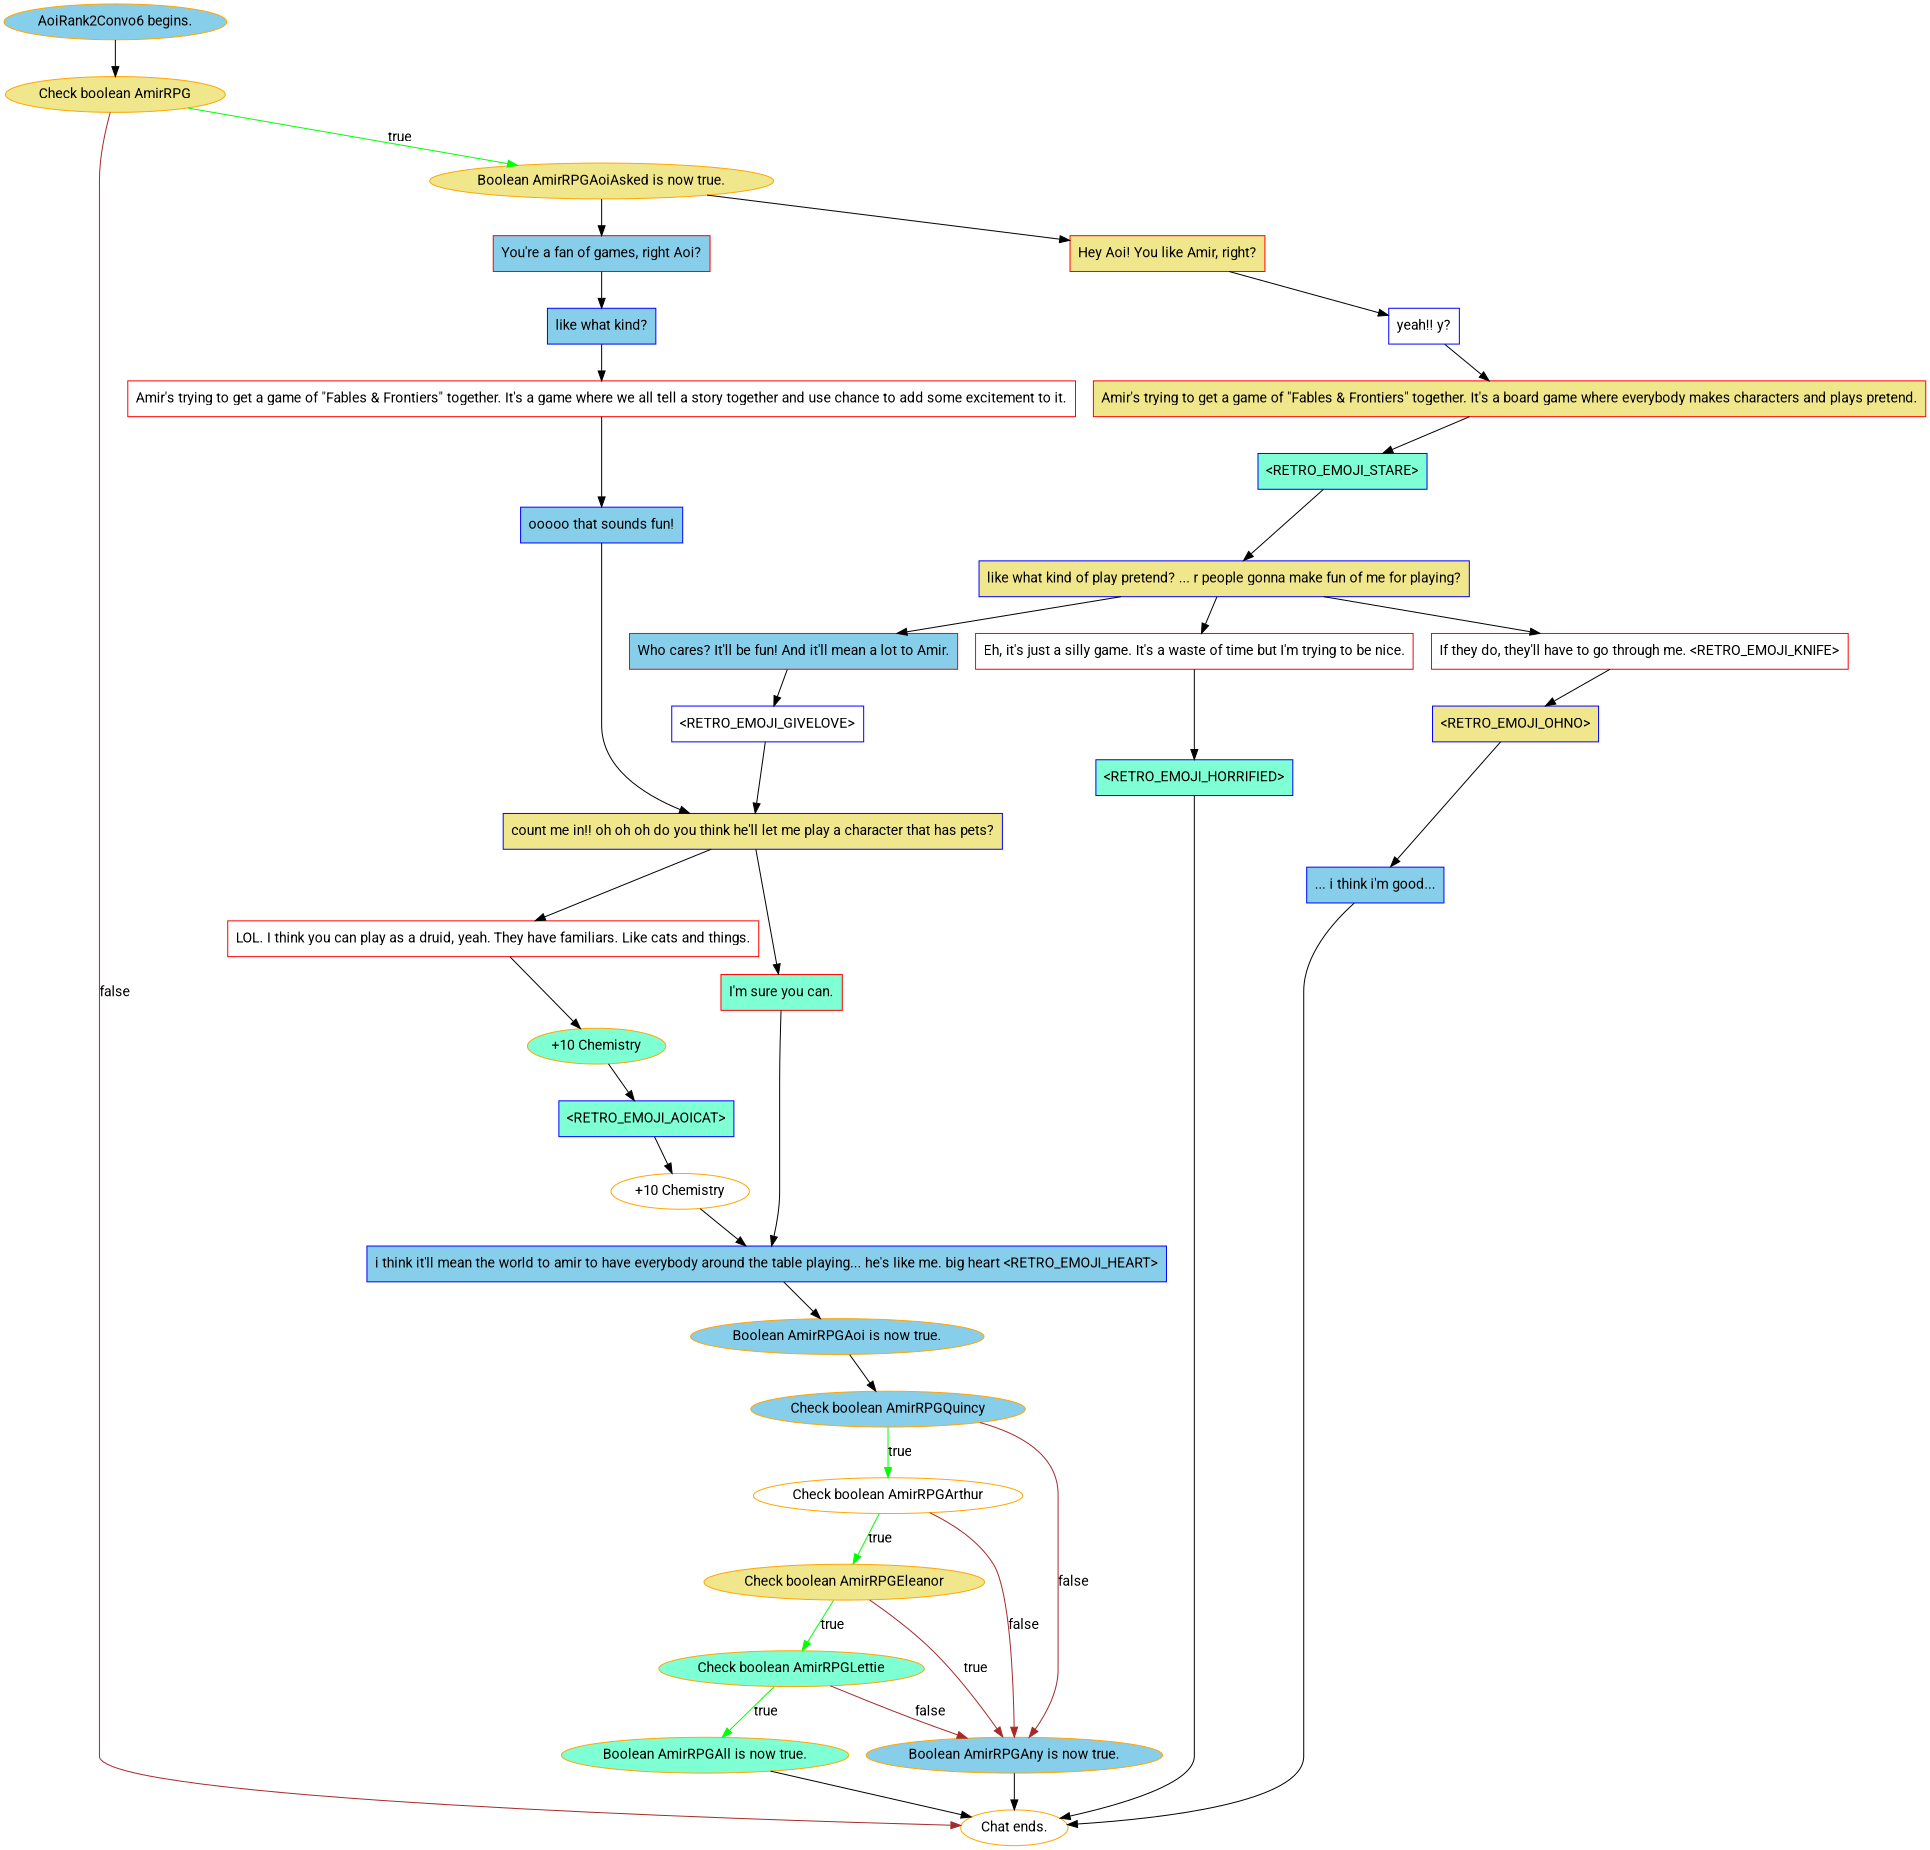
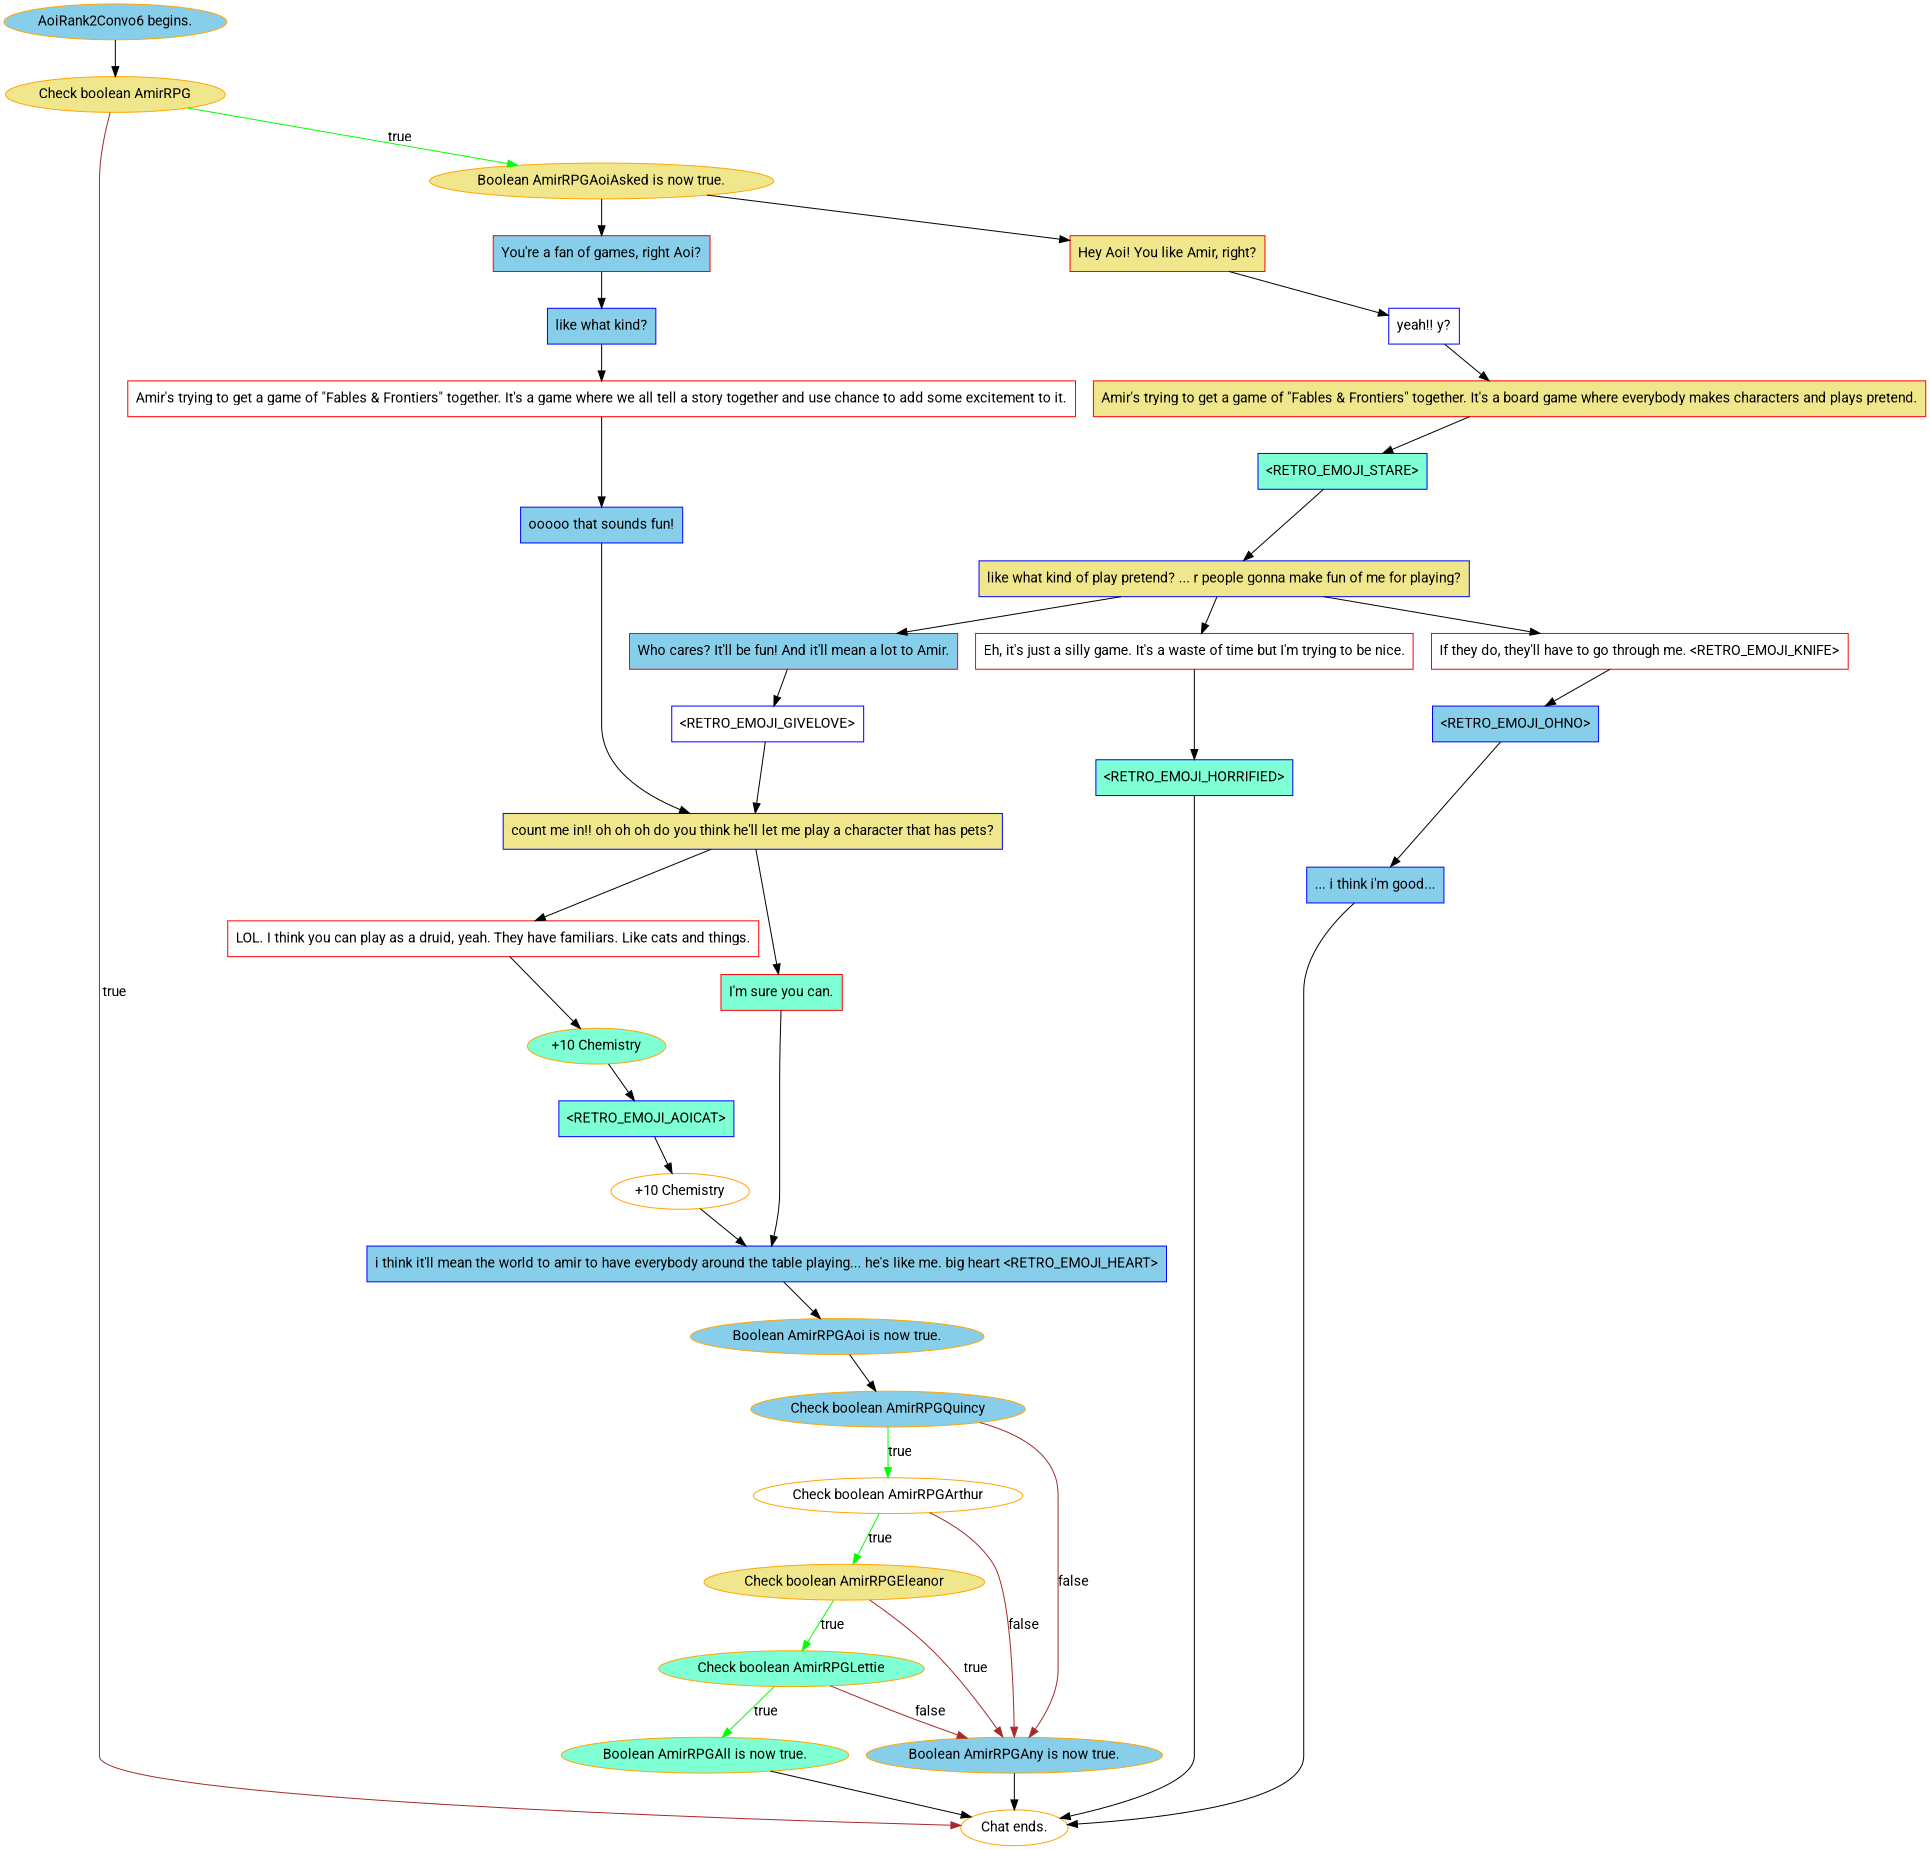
(1516, 724) -> (1516, 724)
(115, 992) -> (115, 992)
